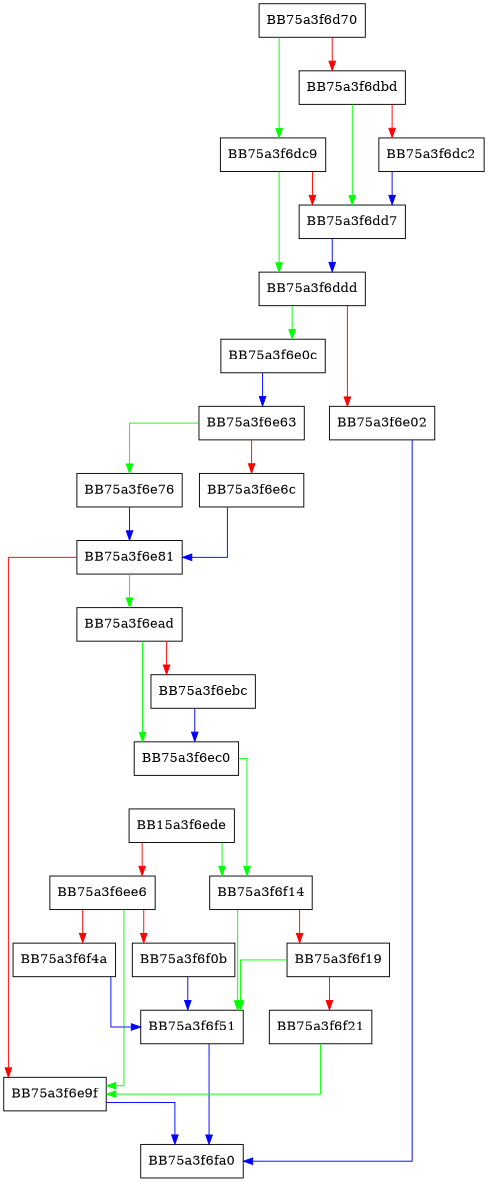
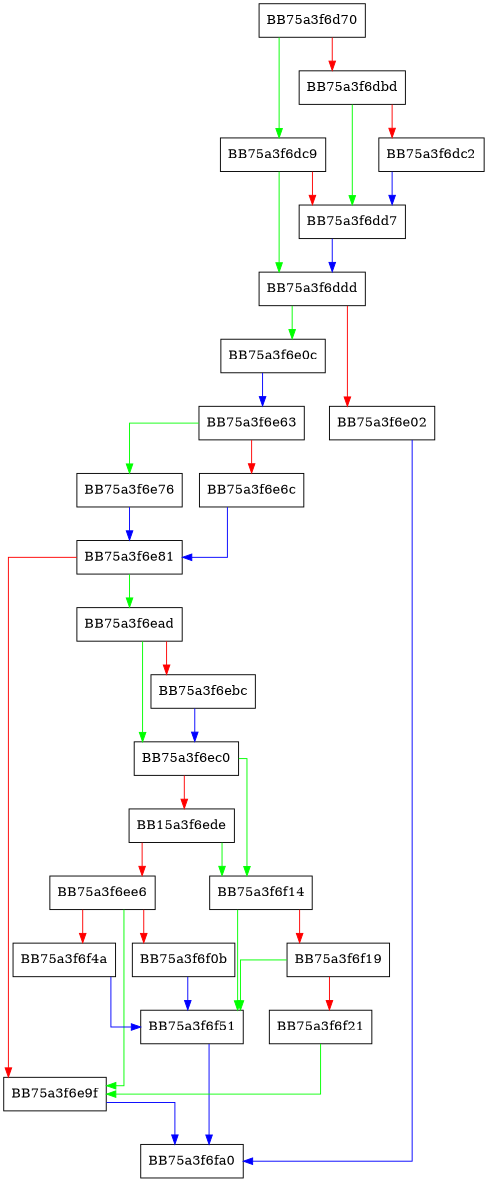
none -> (184, 787)
